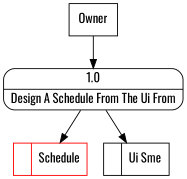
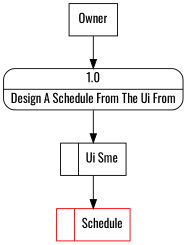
(73, 123) -> (93, 188)
